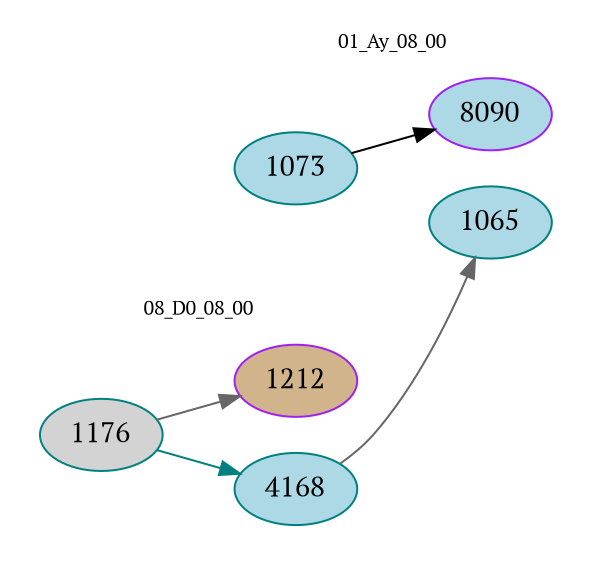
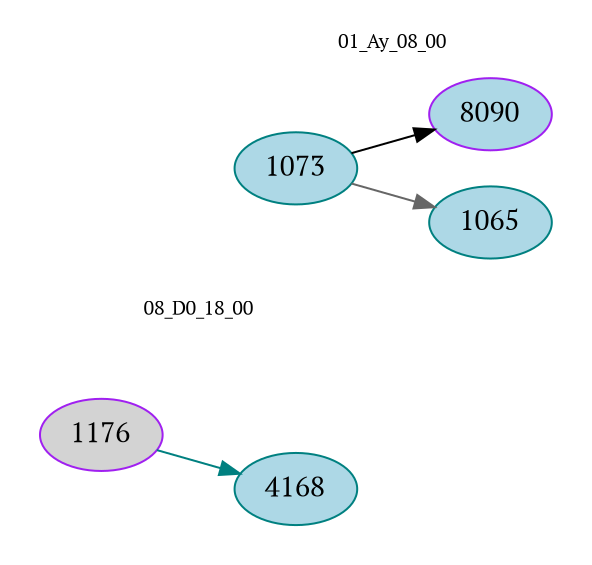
(199, 310) -> (199, 310)
(415, 378) -> (383, 193)
(296, 381) -> none
(101, 435) -> (101, 435)
